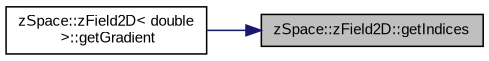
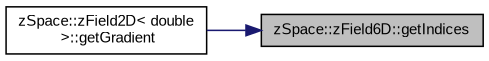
(372, 30) -> (372, 30)
